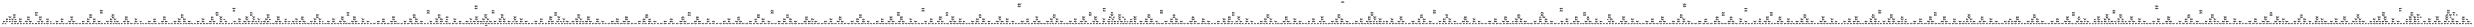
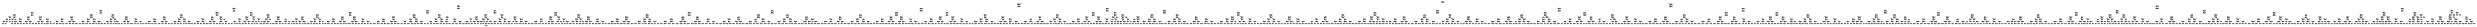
none -> (961, 24)
